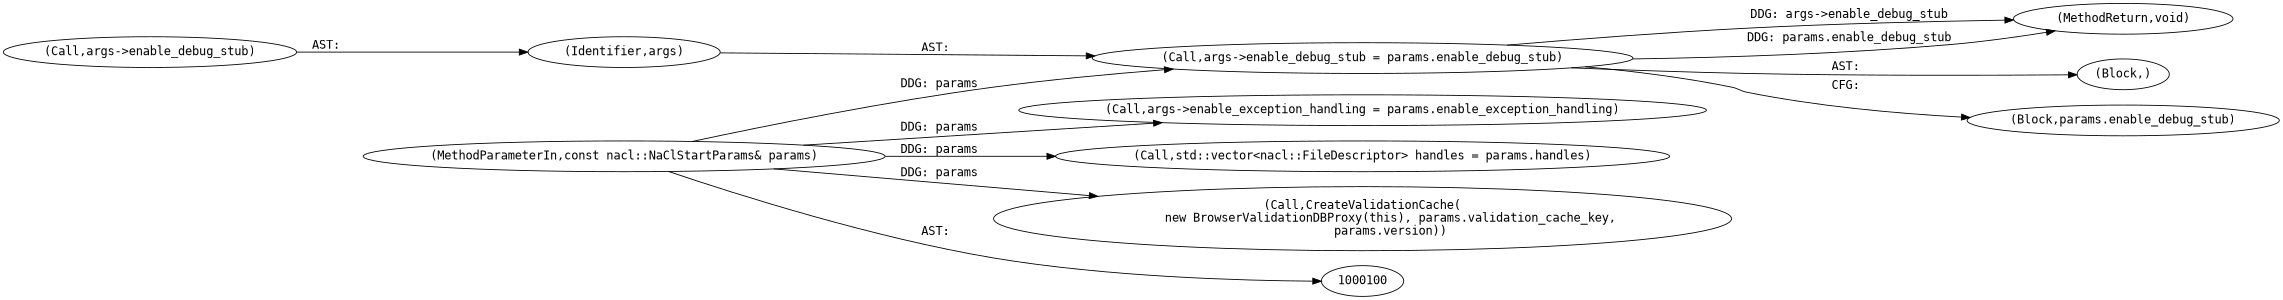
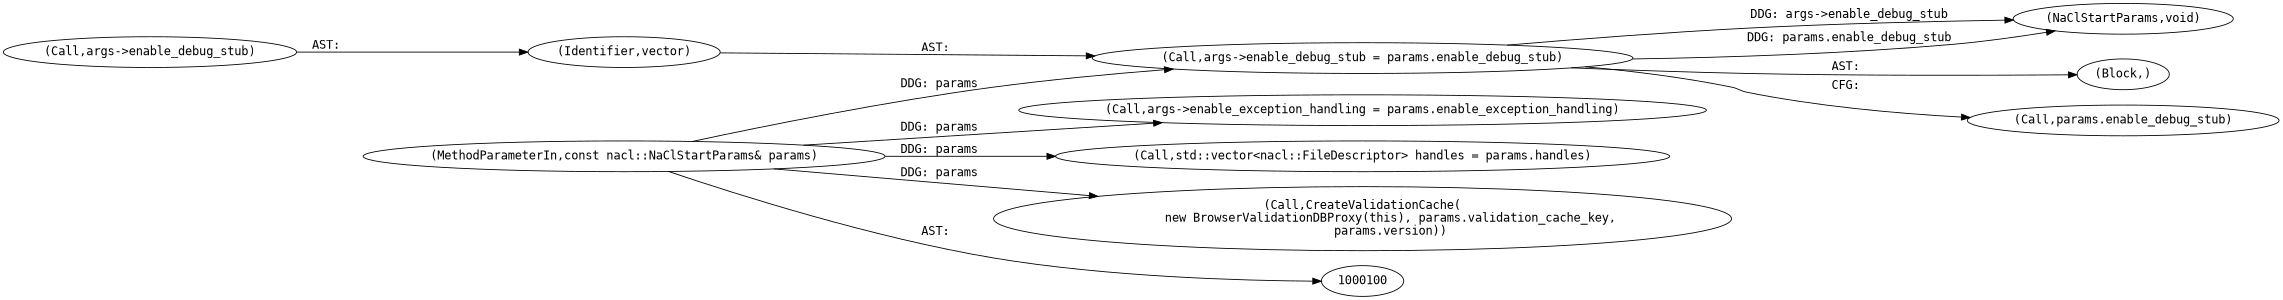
(2123, 19) -> (2123, 19)
(624, 52) -> (624, 52)
(2123, 120) -> (2123, 120)
